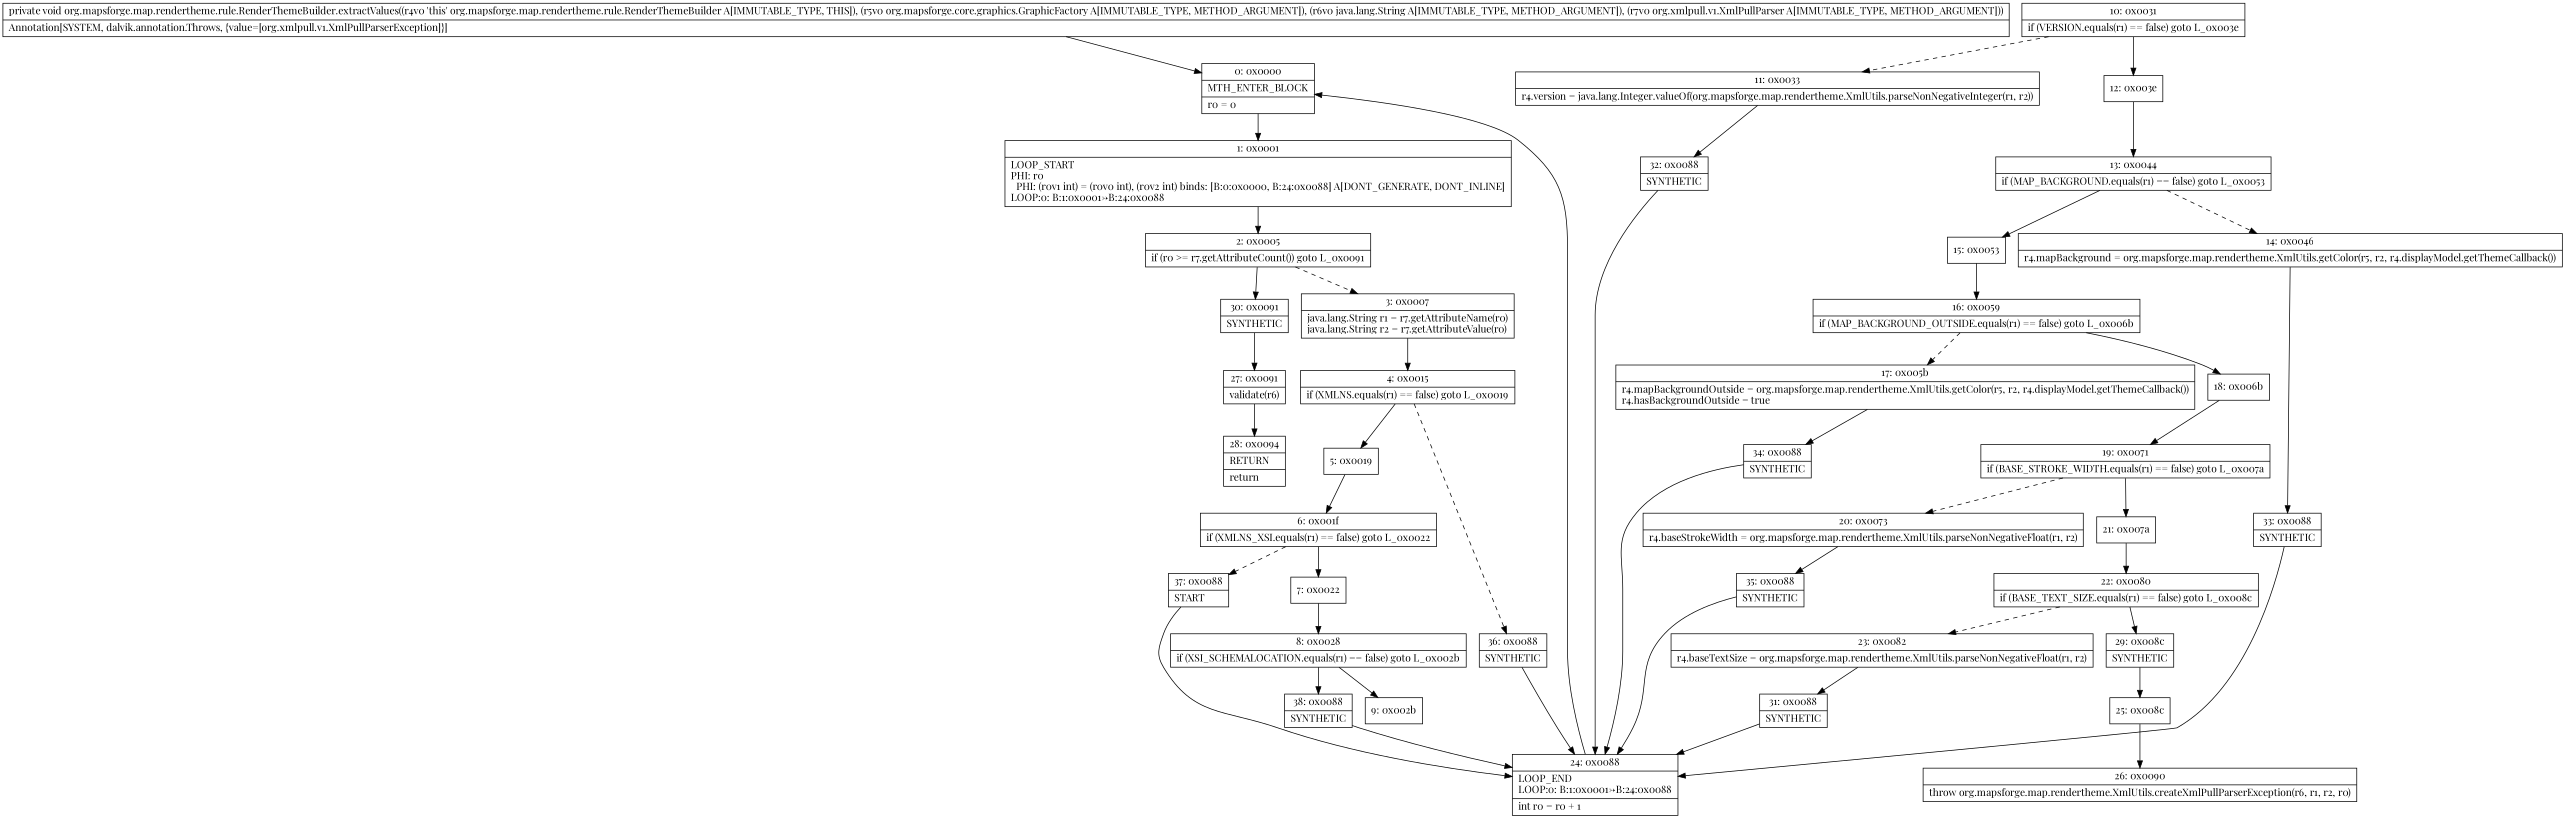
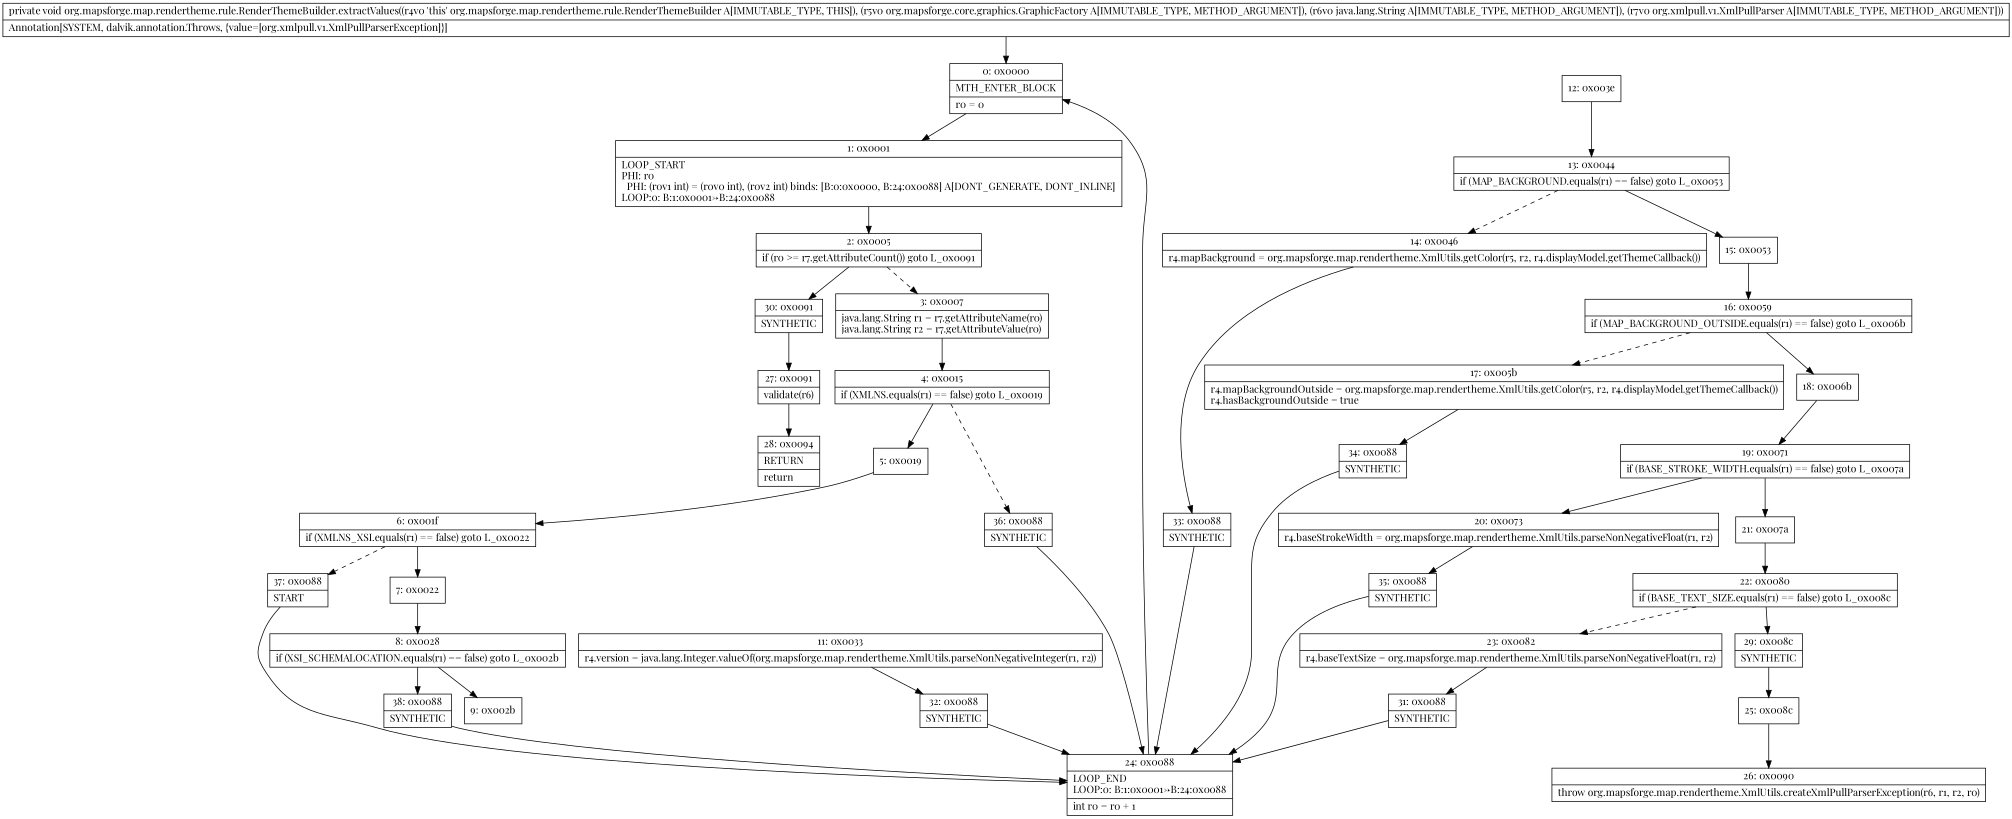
(2133, 20) -> none
(1998, 495) -> (1635, 495)
